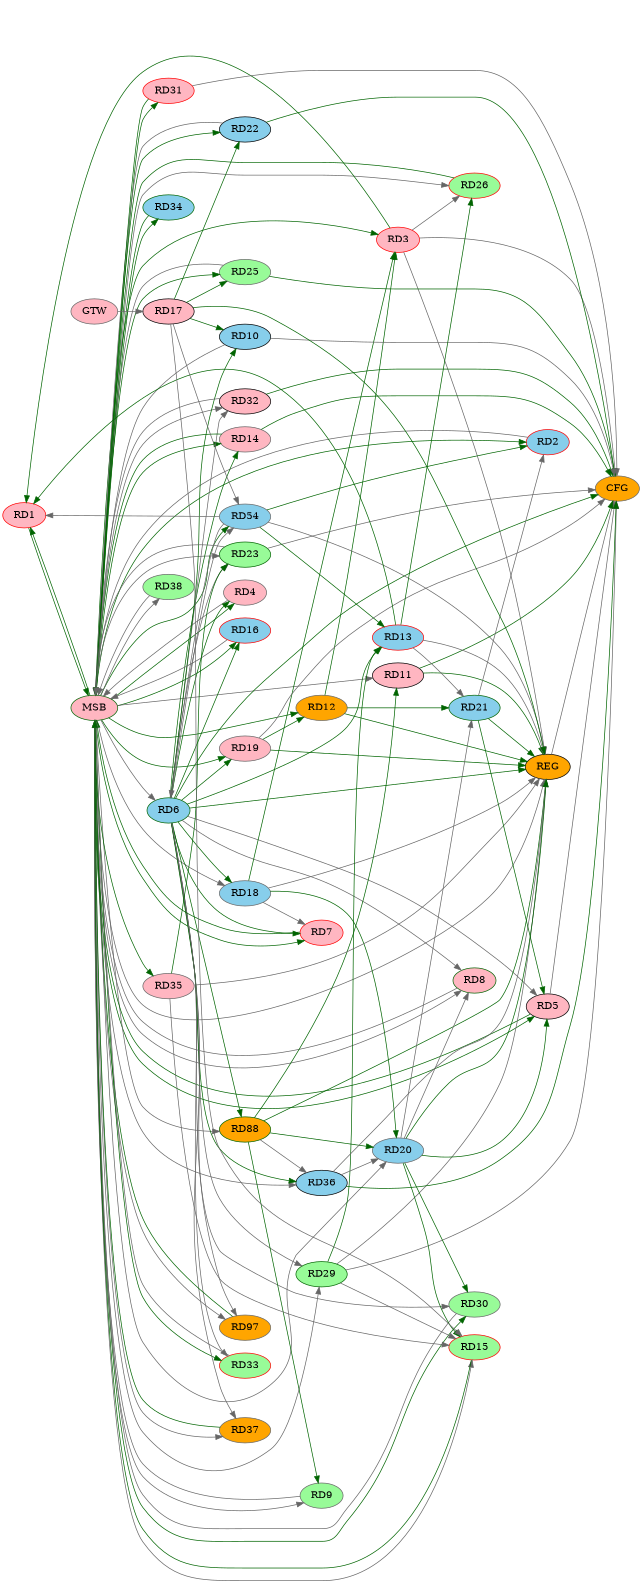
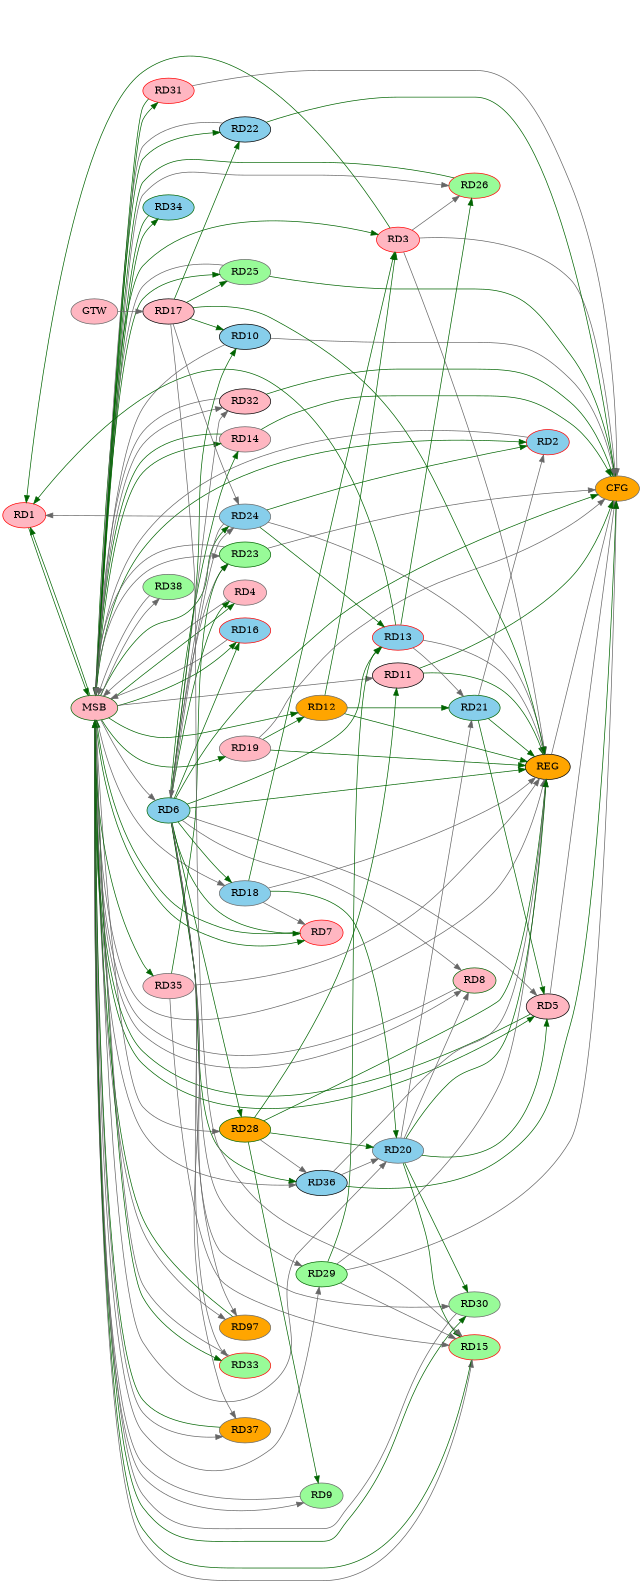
(245, 517) -> (245, 517)
(204, 782) -> none
(245, 1129) -> (245, 1129)
